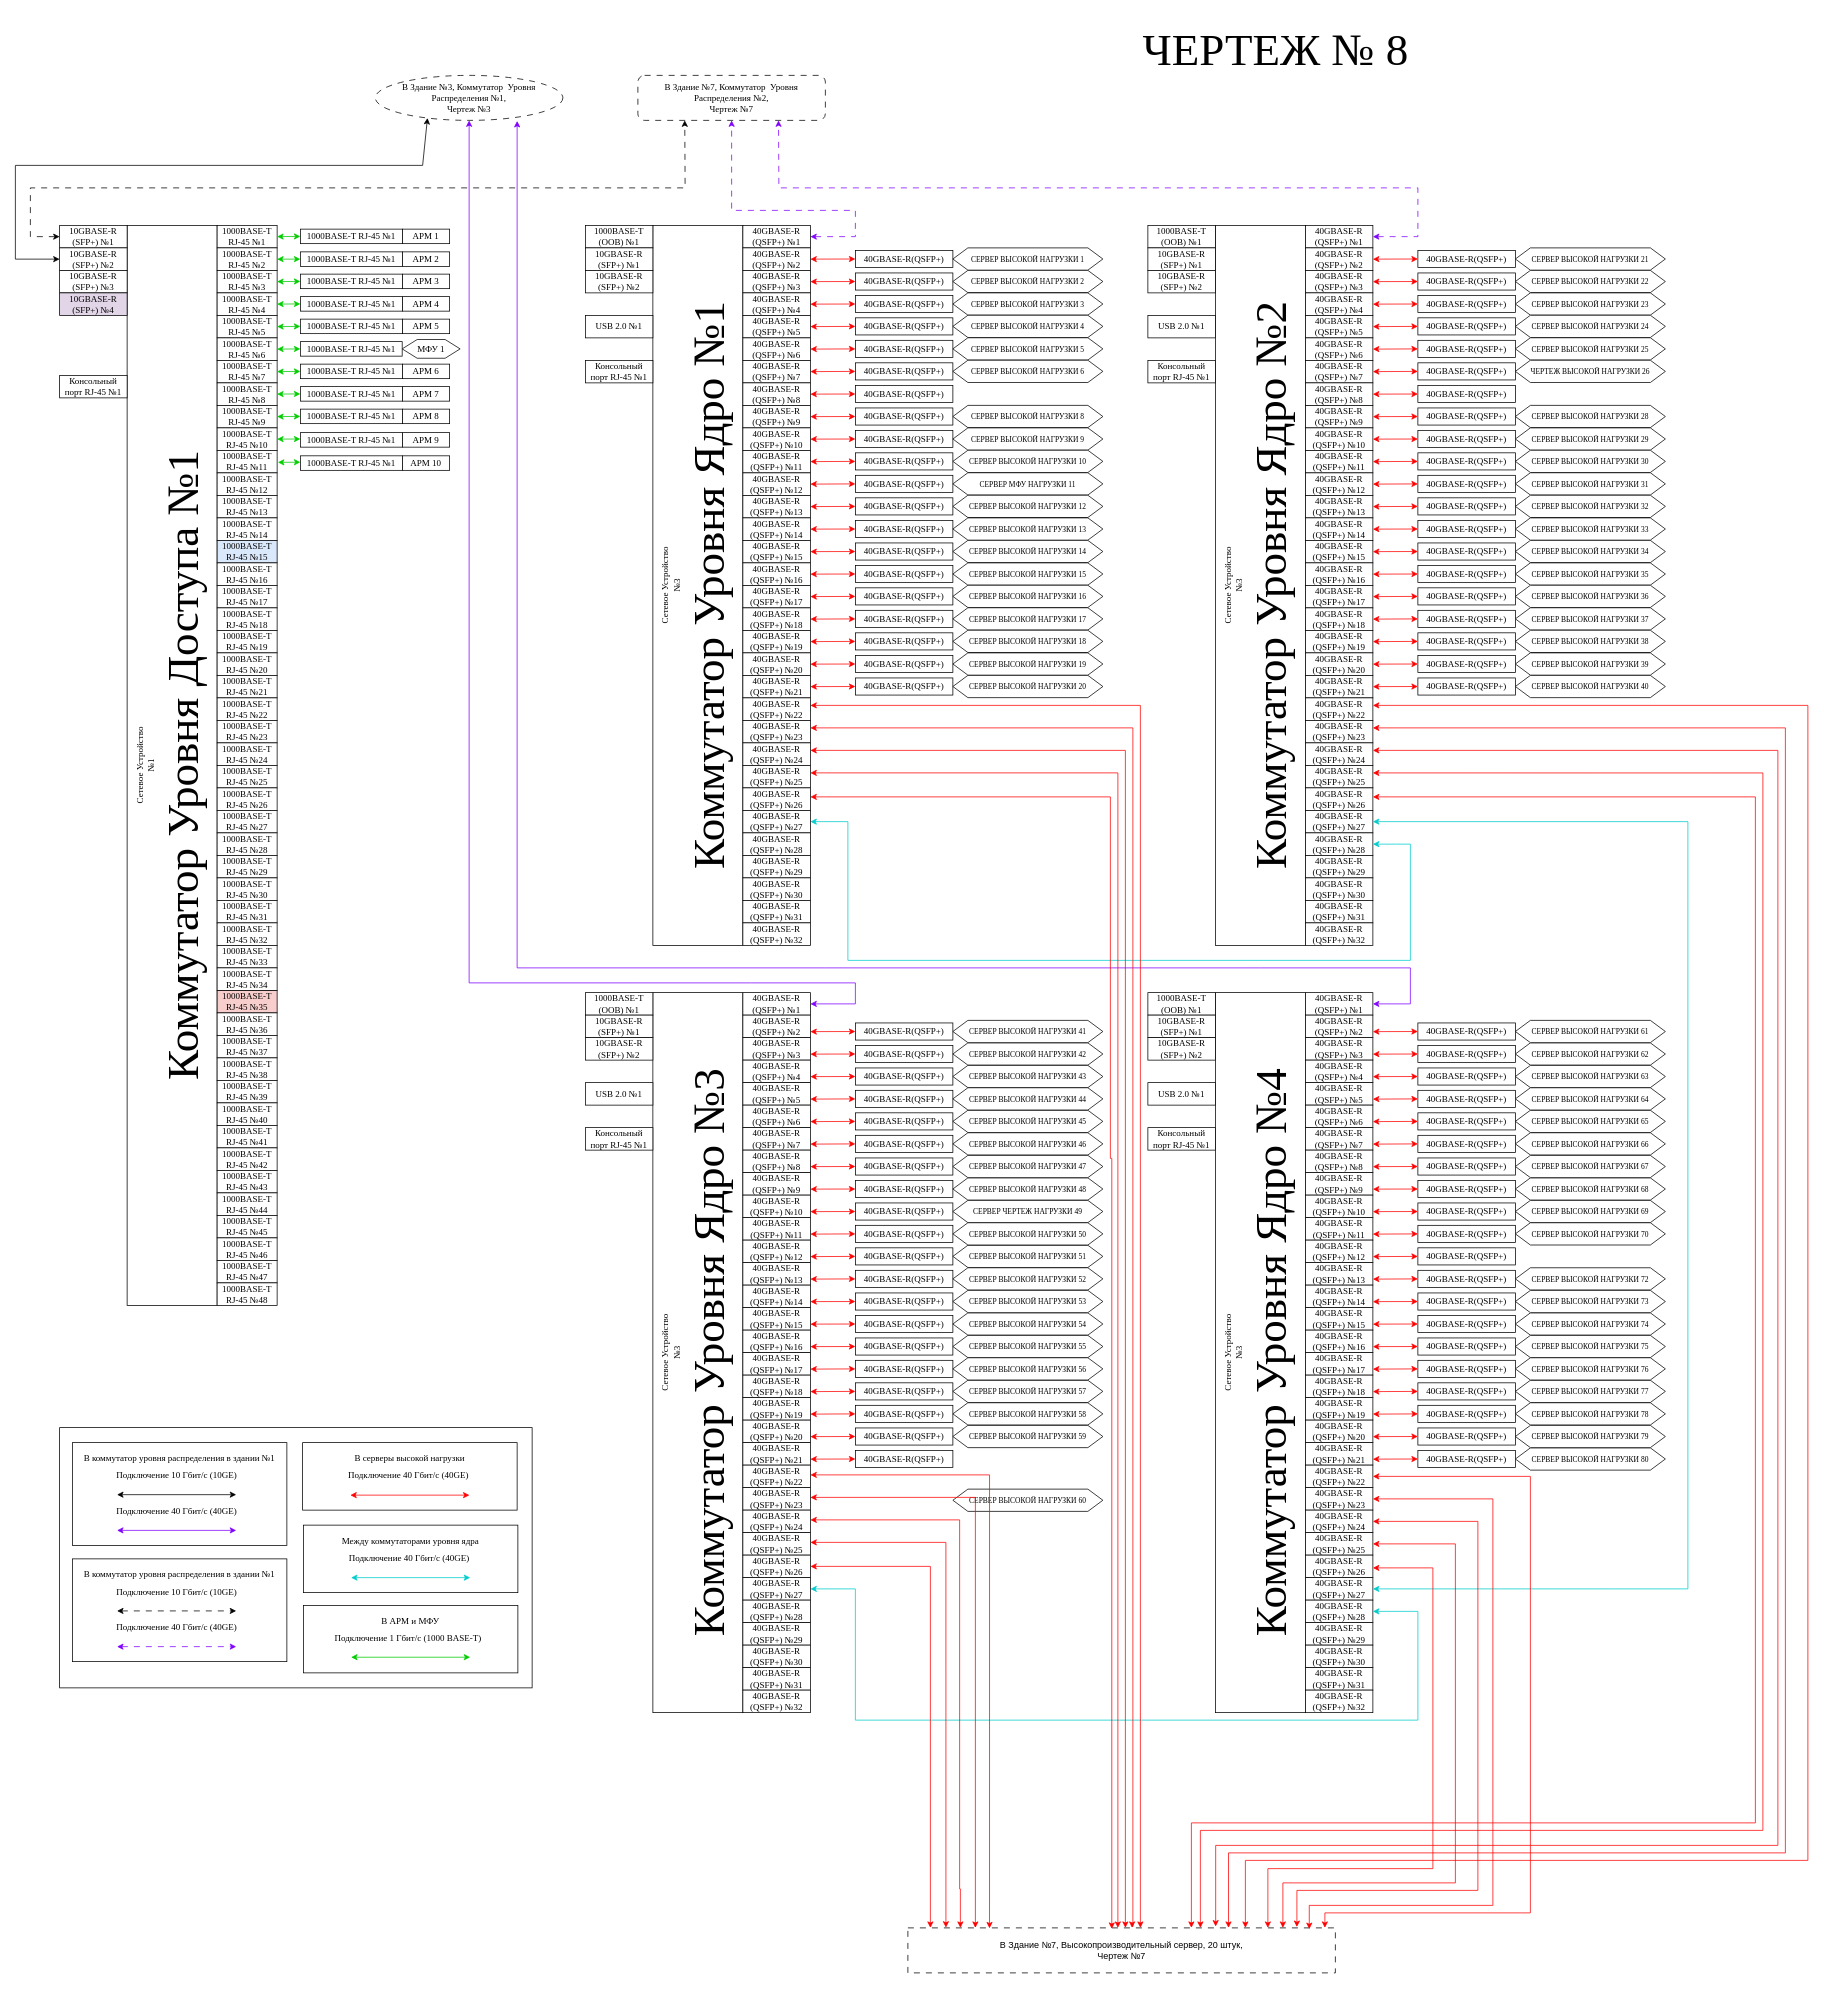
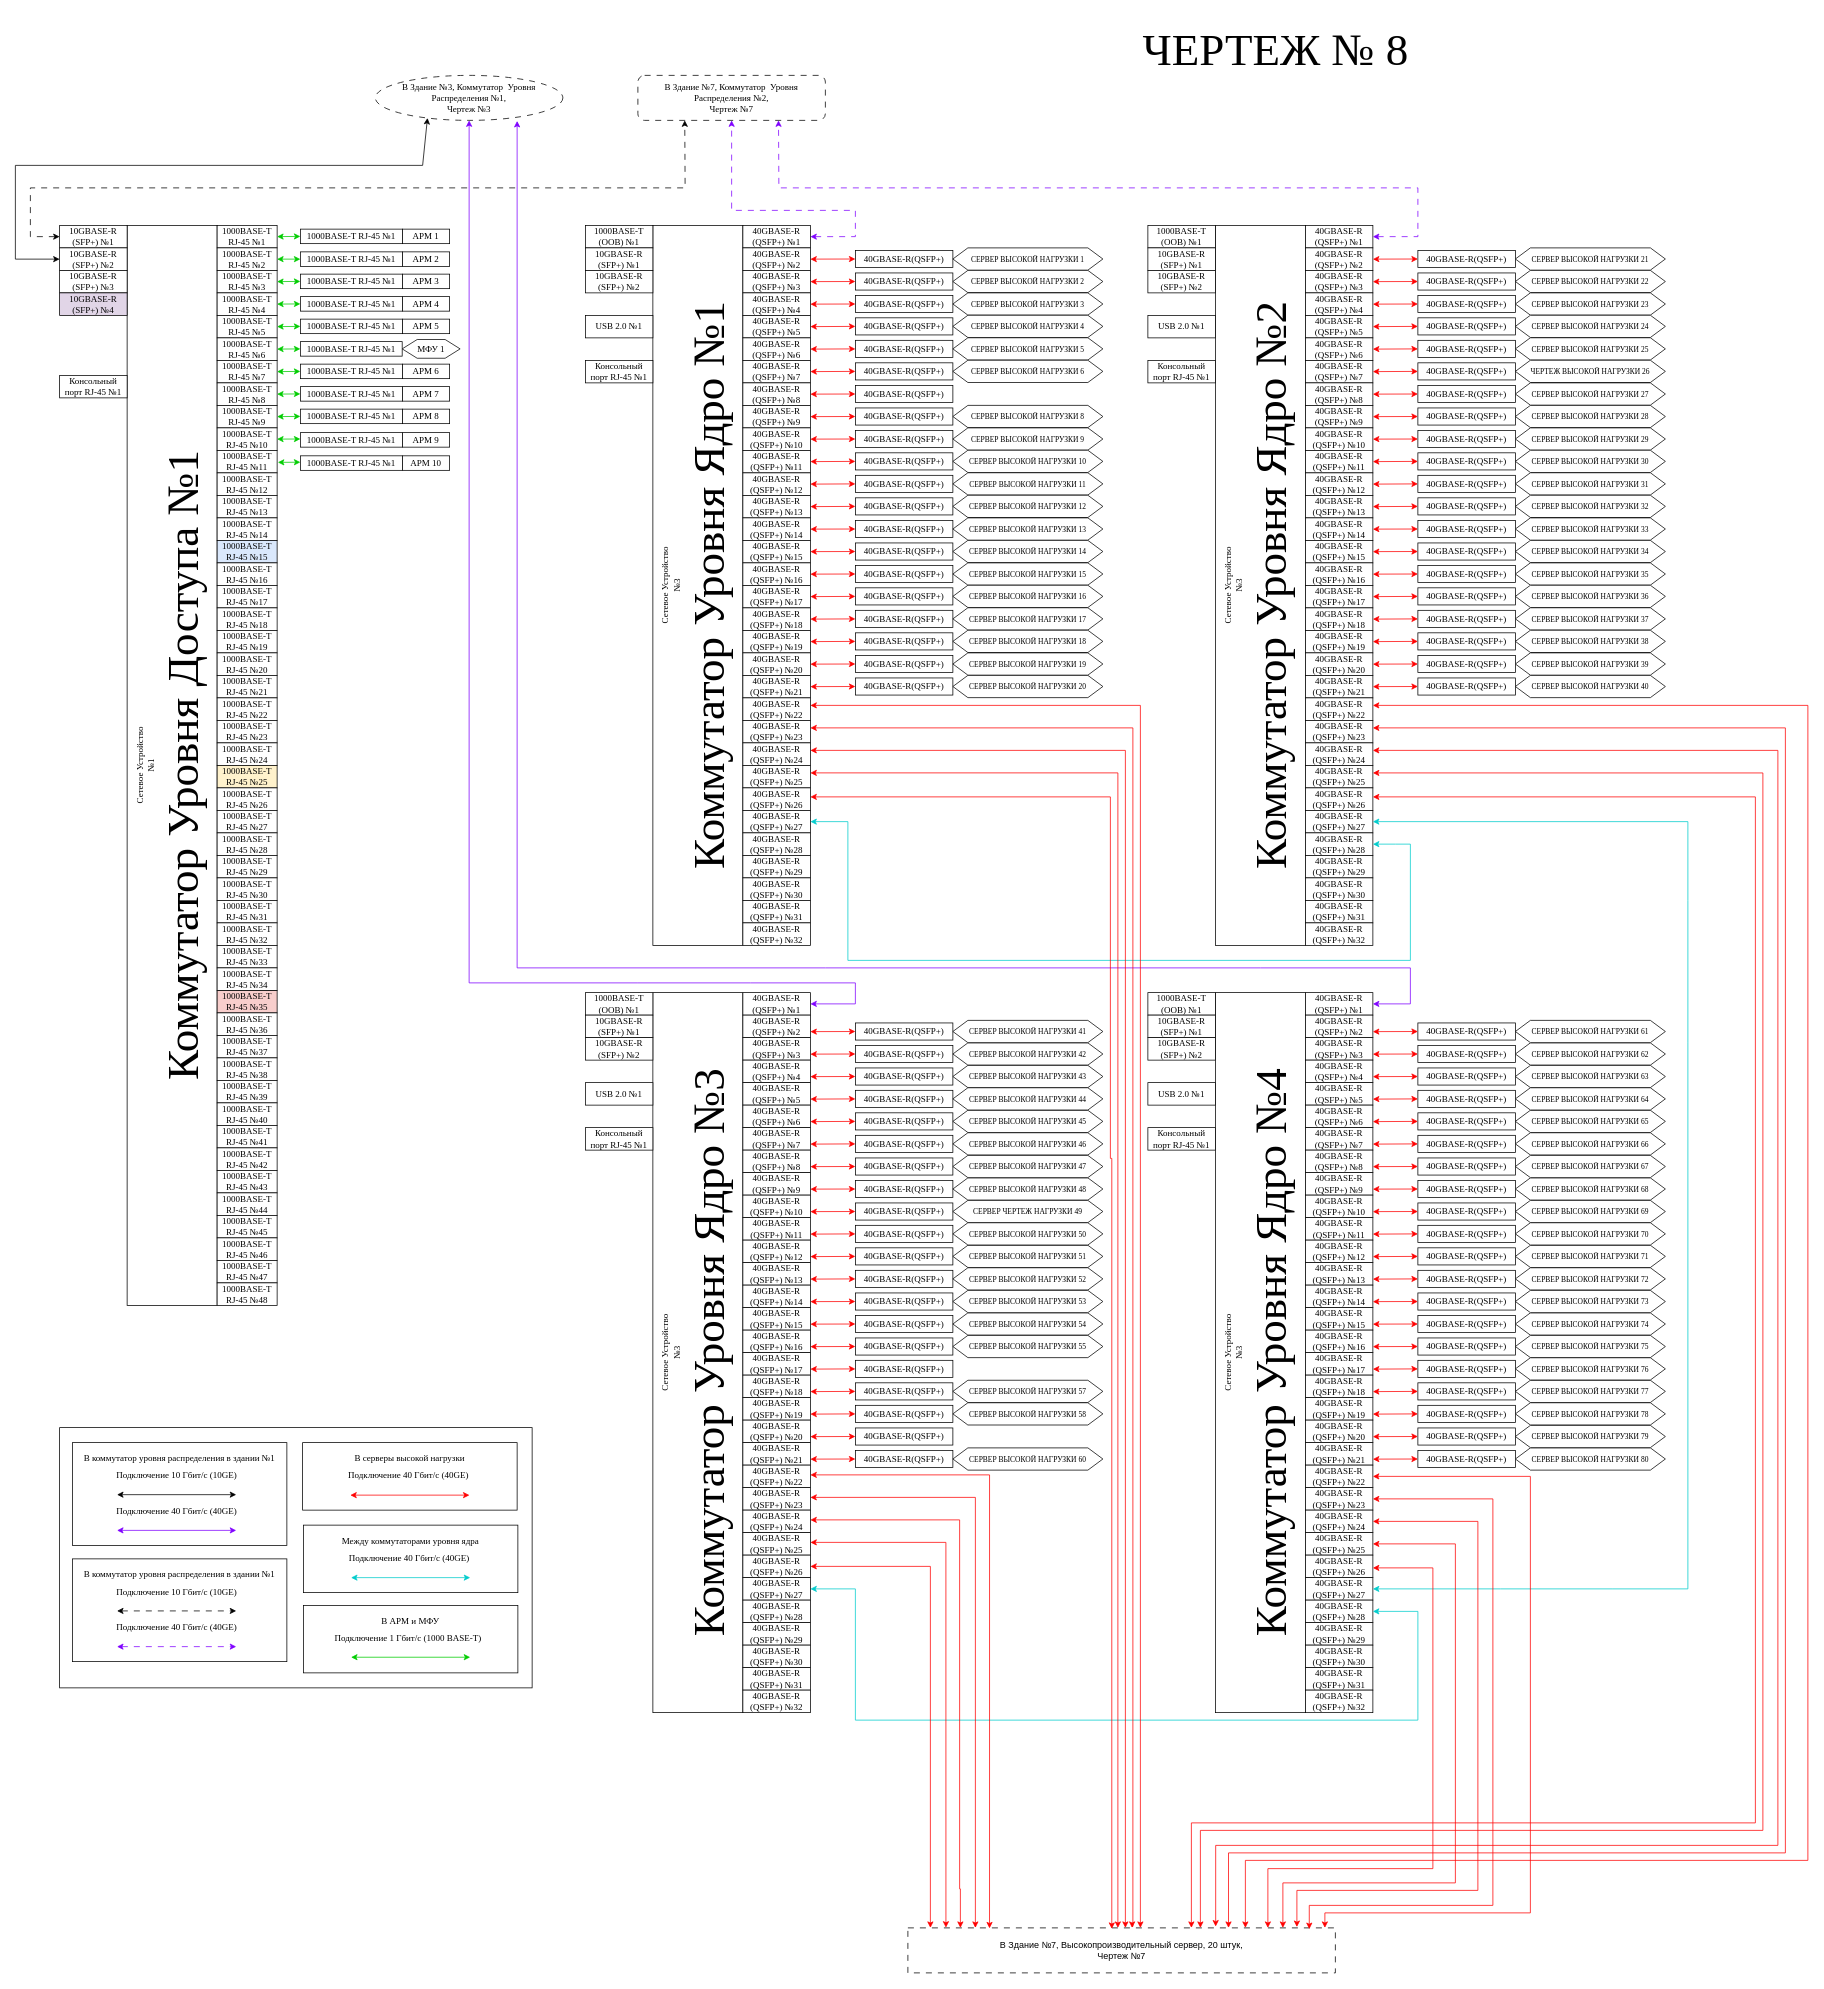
none -> (1590, 394)
(1028, 484) -> (1028, 484)
(247, 777) -> (247, 777)
none -> (1590, 1256)
(1028, 1369) -> none
(1028, 1437) -> none
(1028, 1500) -> (1028, 1459)
